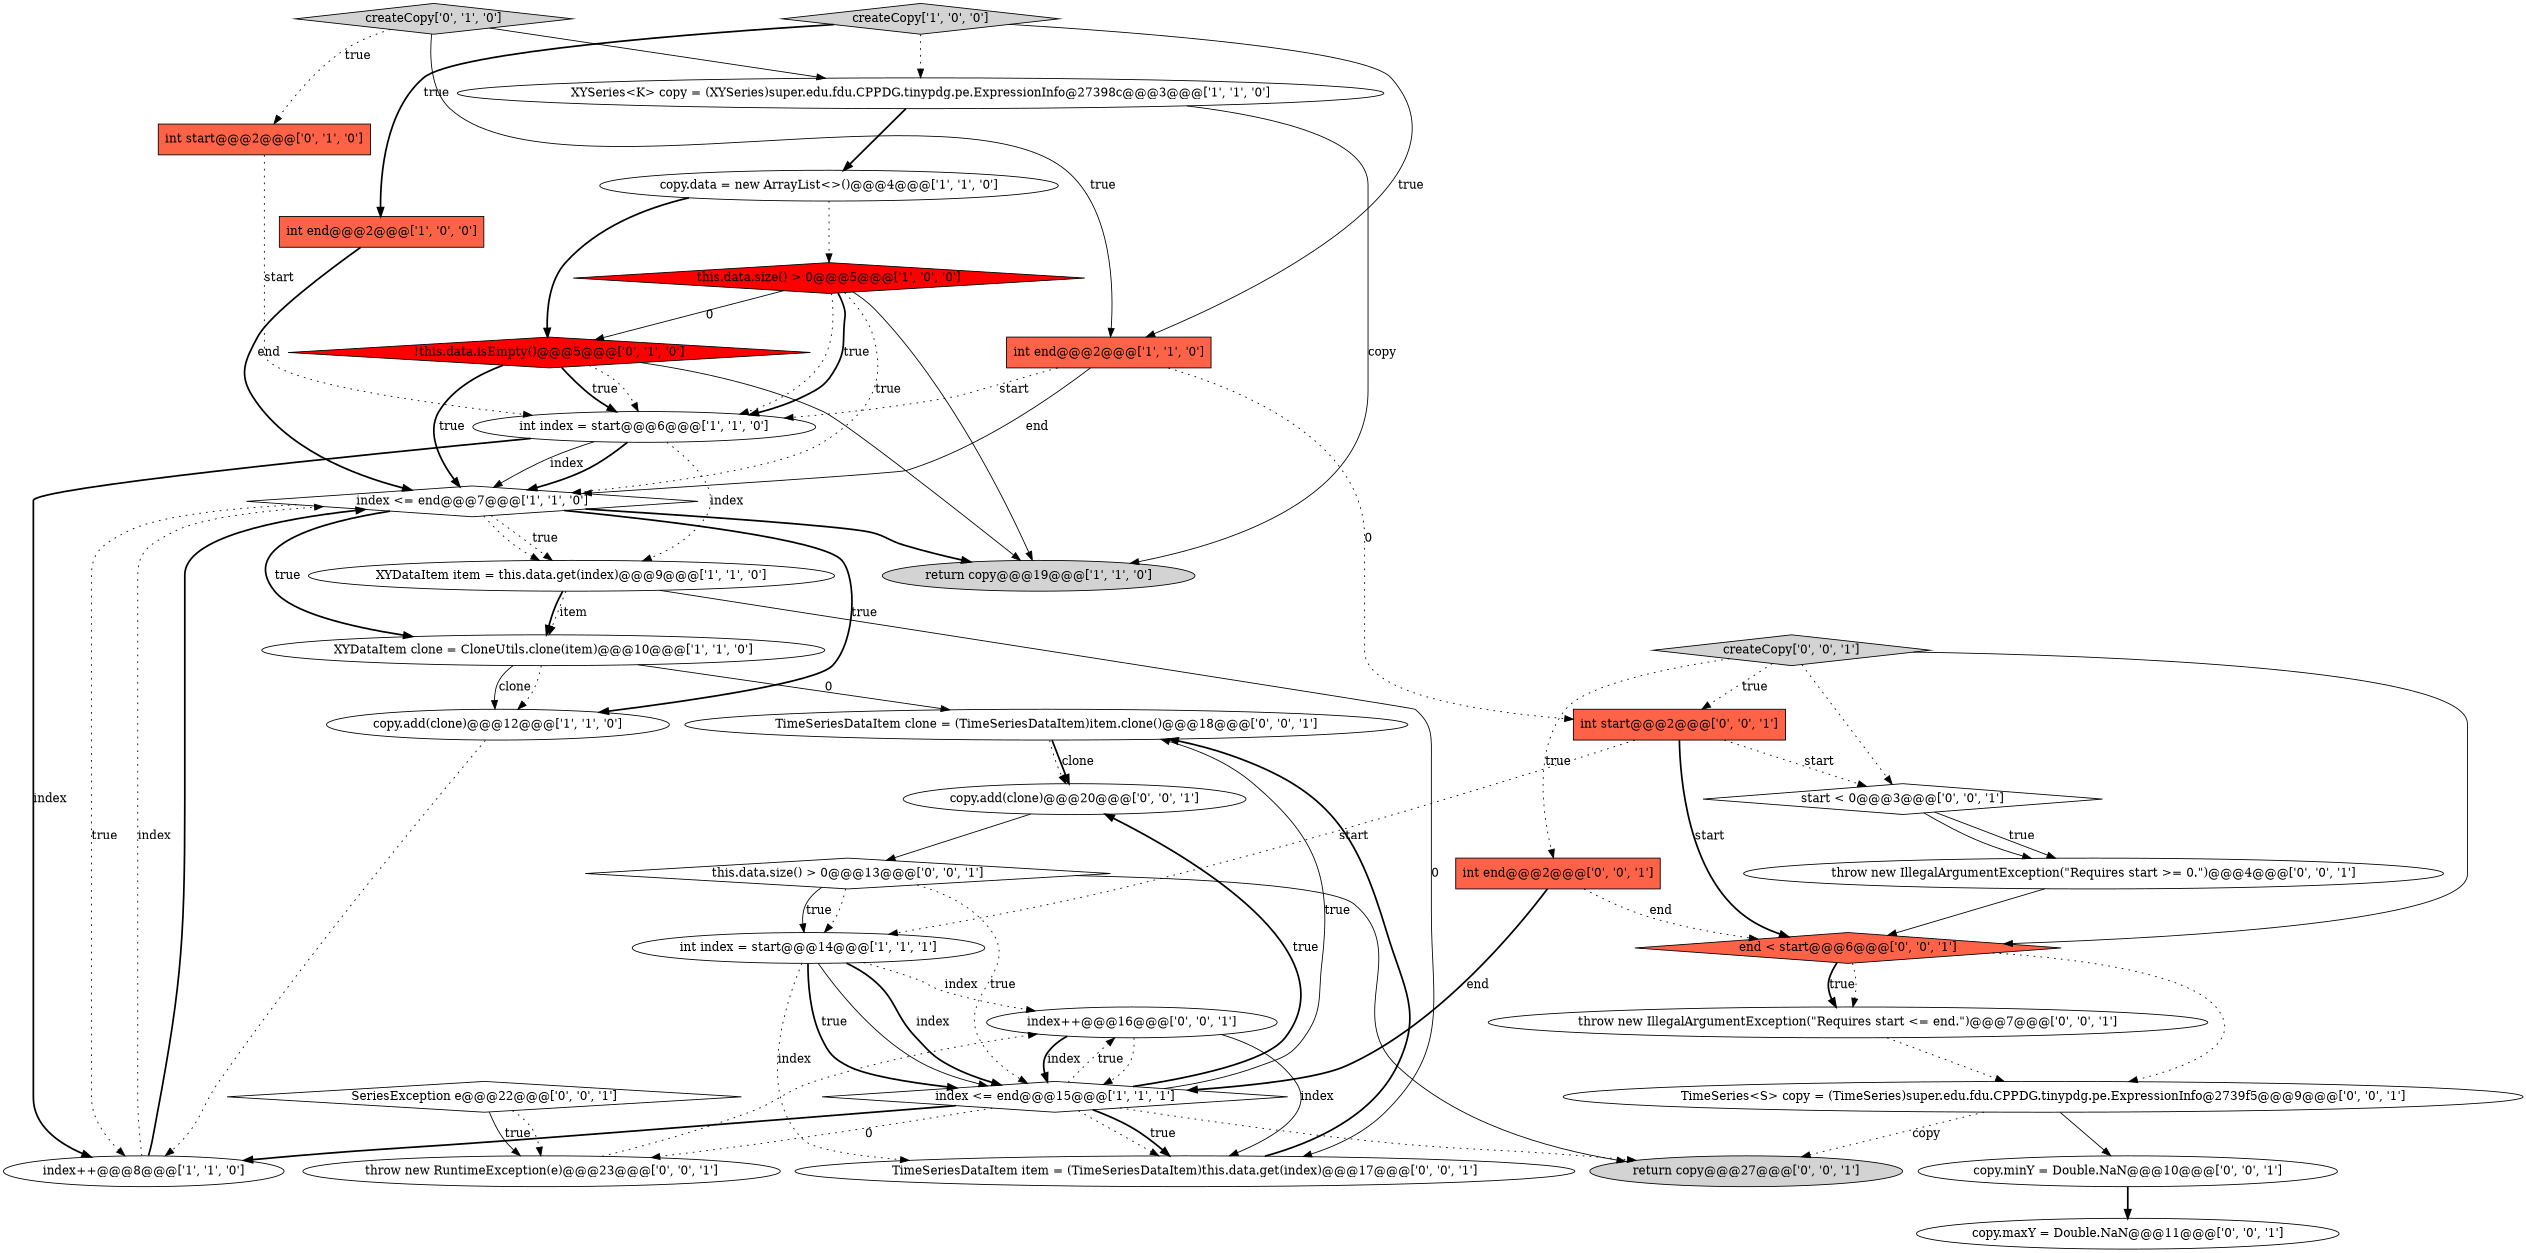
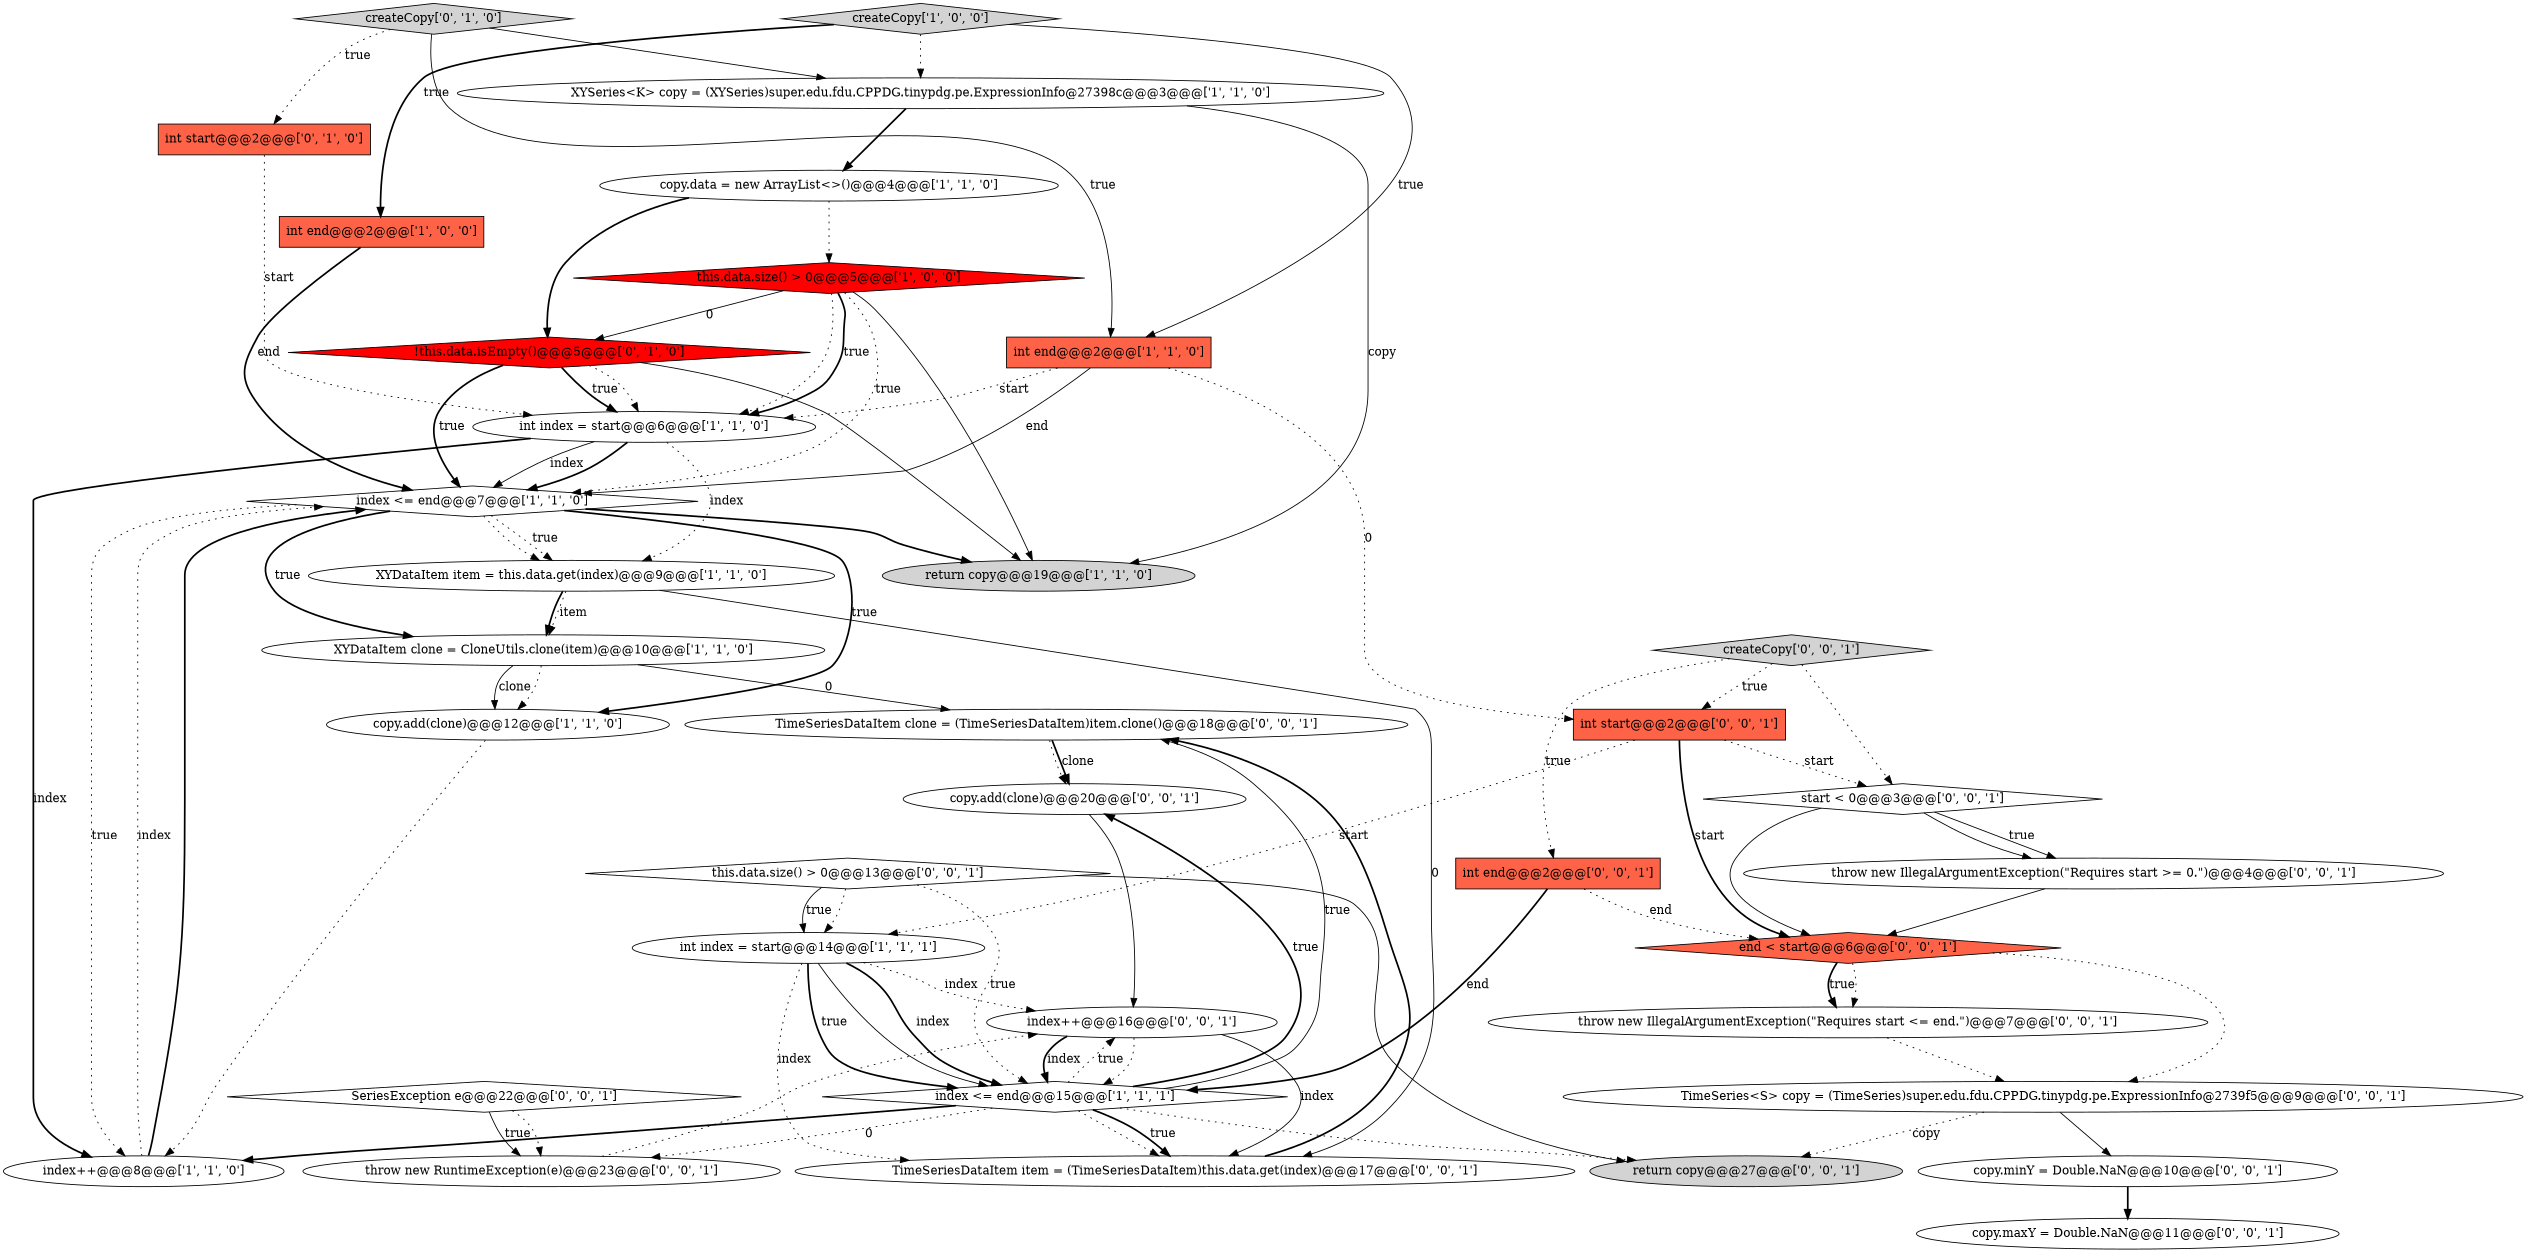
(2467, 749) -> (1733, 864)
(963, 836) -> (1129, 901)
